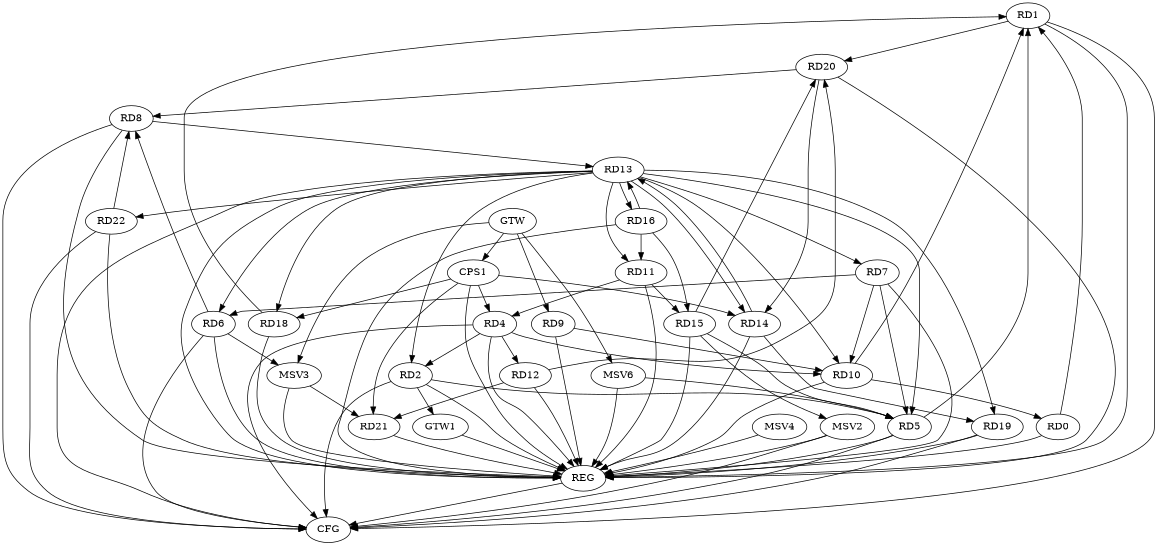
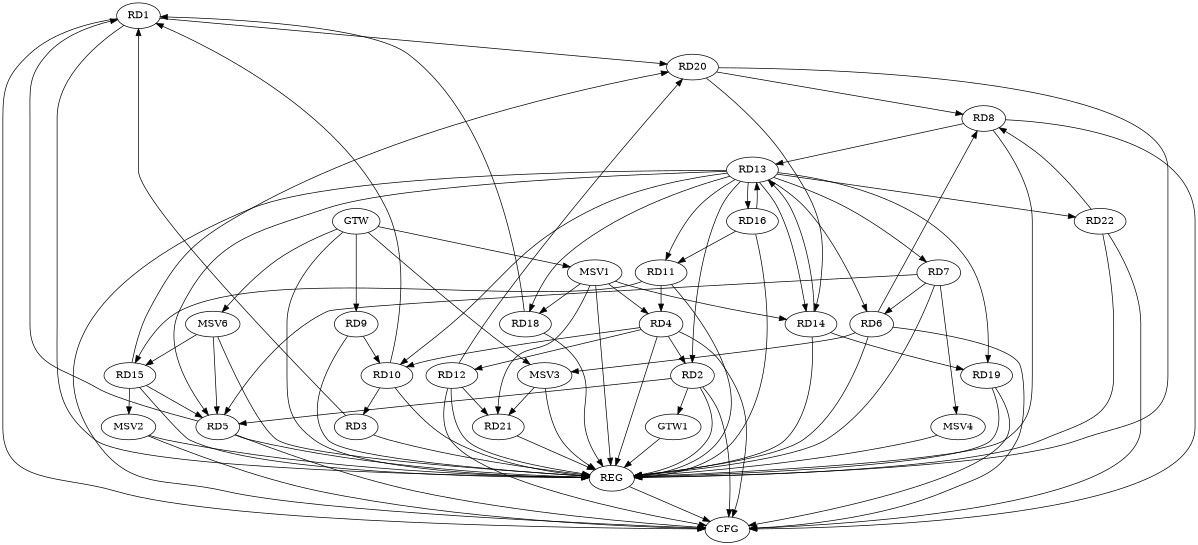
(676, 265) -> (171, 350)
(473, 273) -> (595, 273)
(184, 314) -> (330, 448)
(863, 321) -> (948, 346)
(1058, 427) -> (356, 427)
none -> (544, 488)
